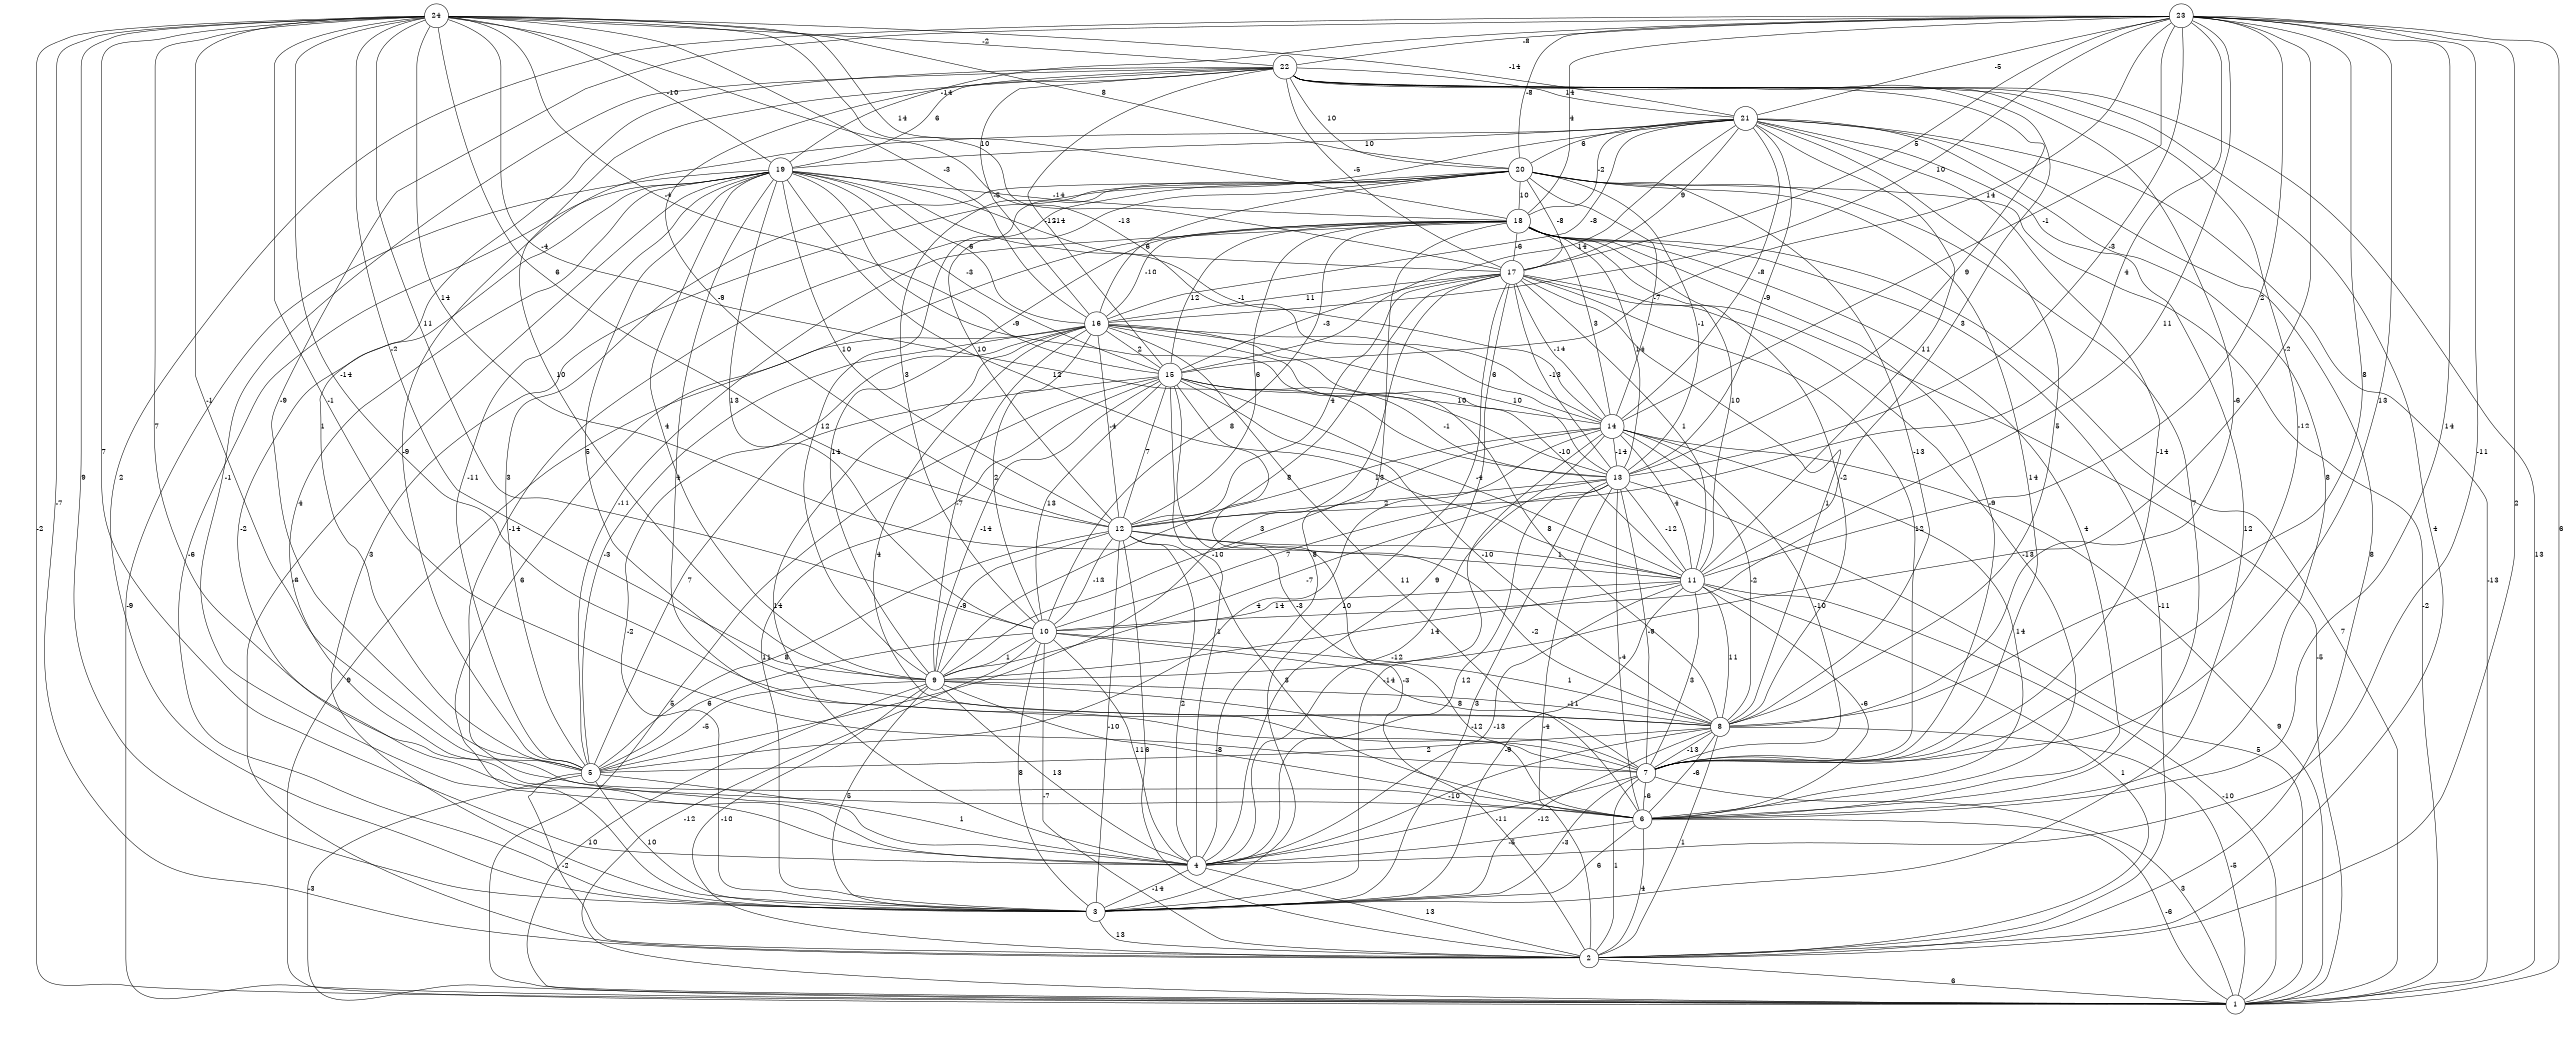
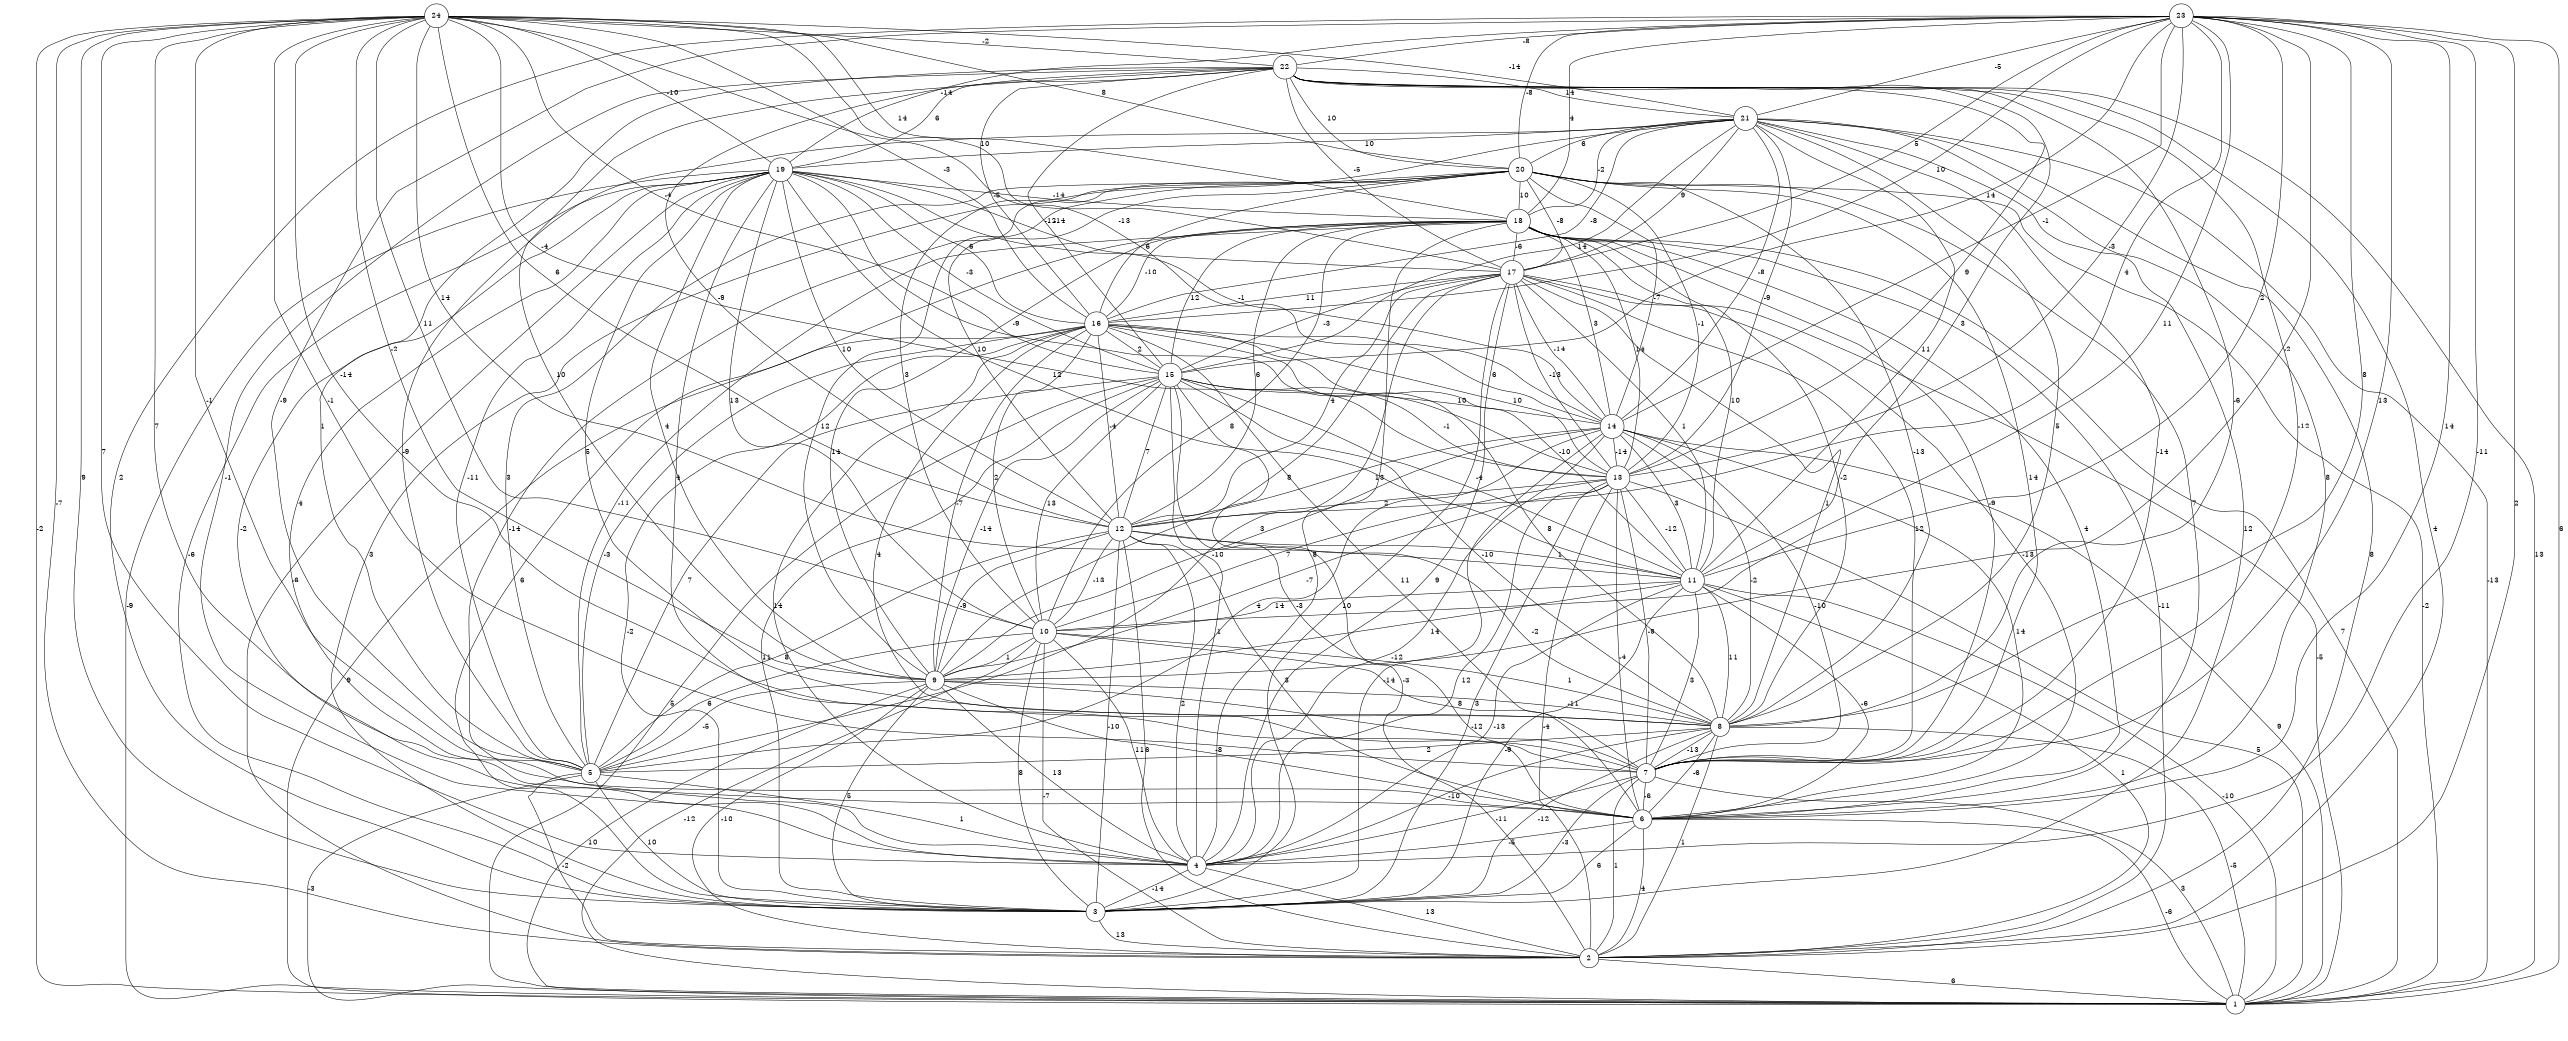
(1677, 503) -> (1677, 503)
